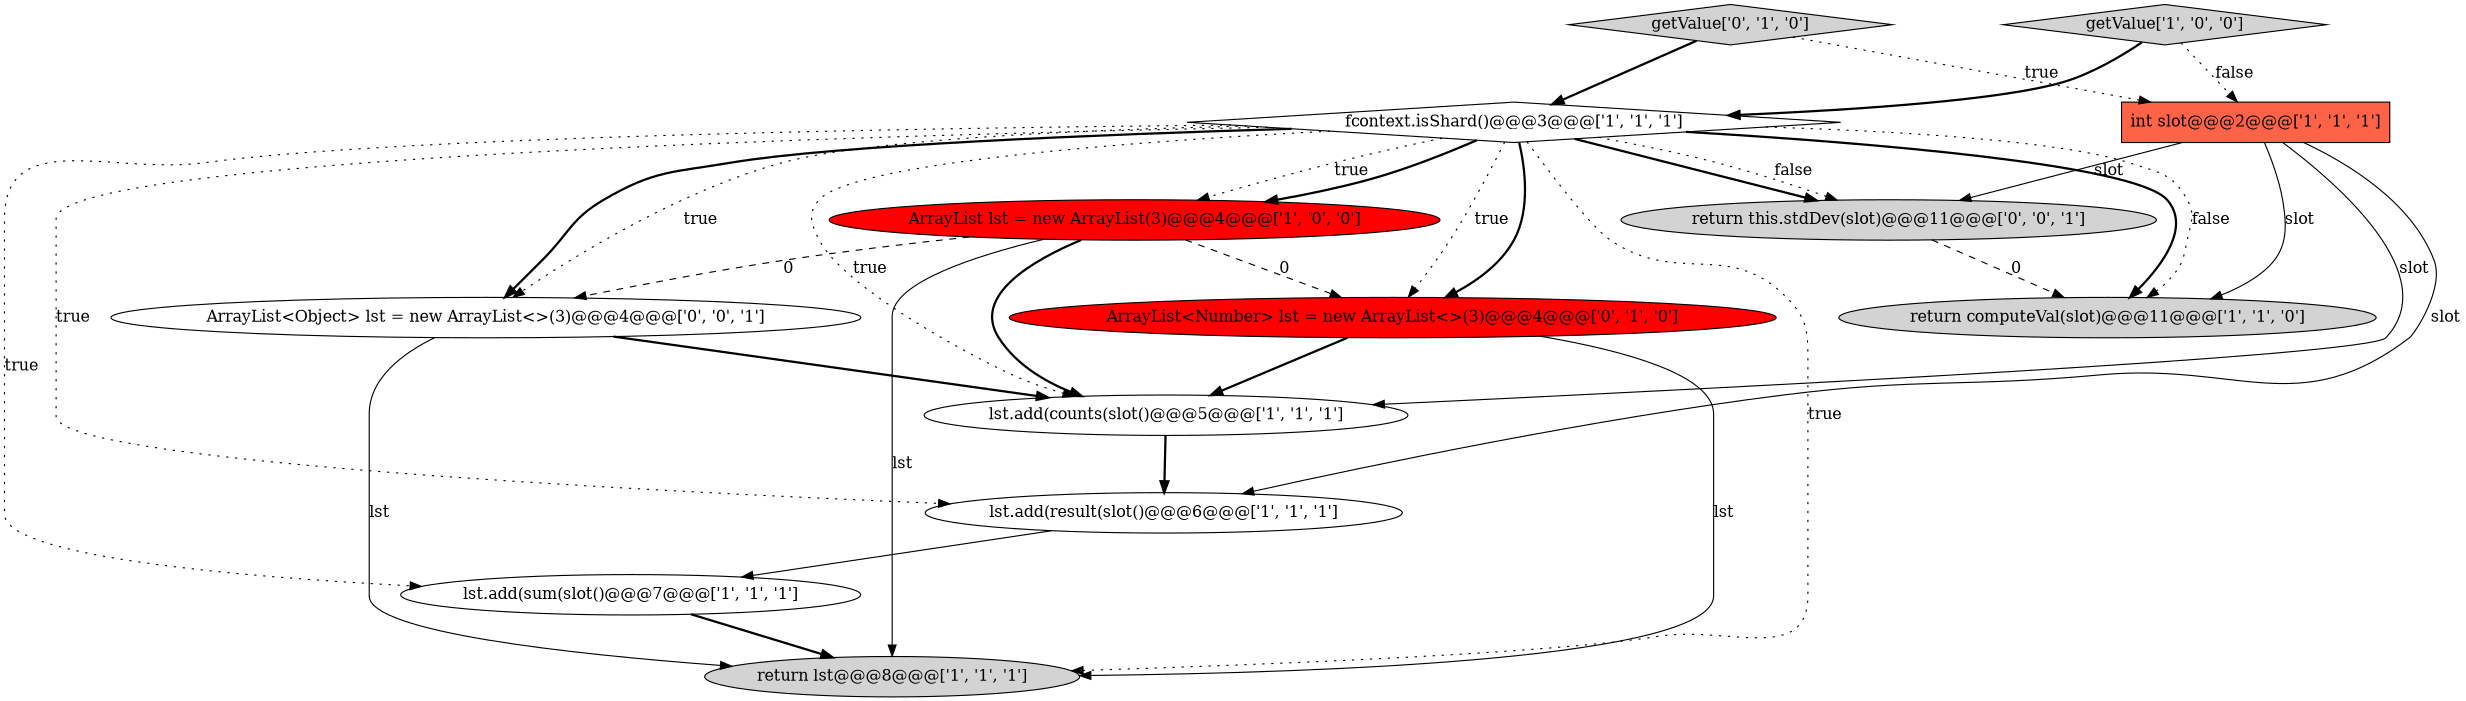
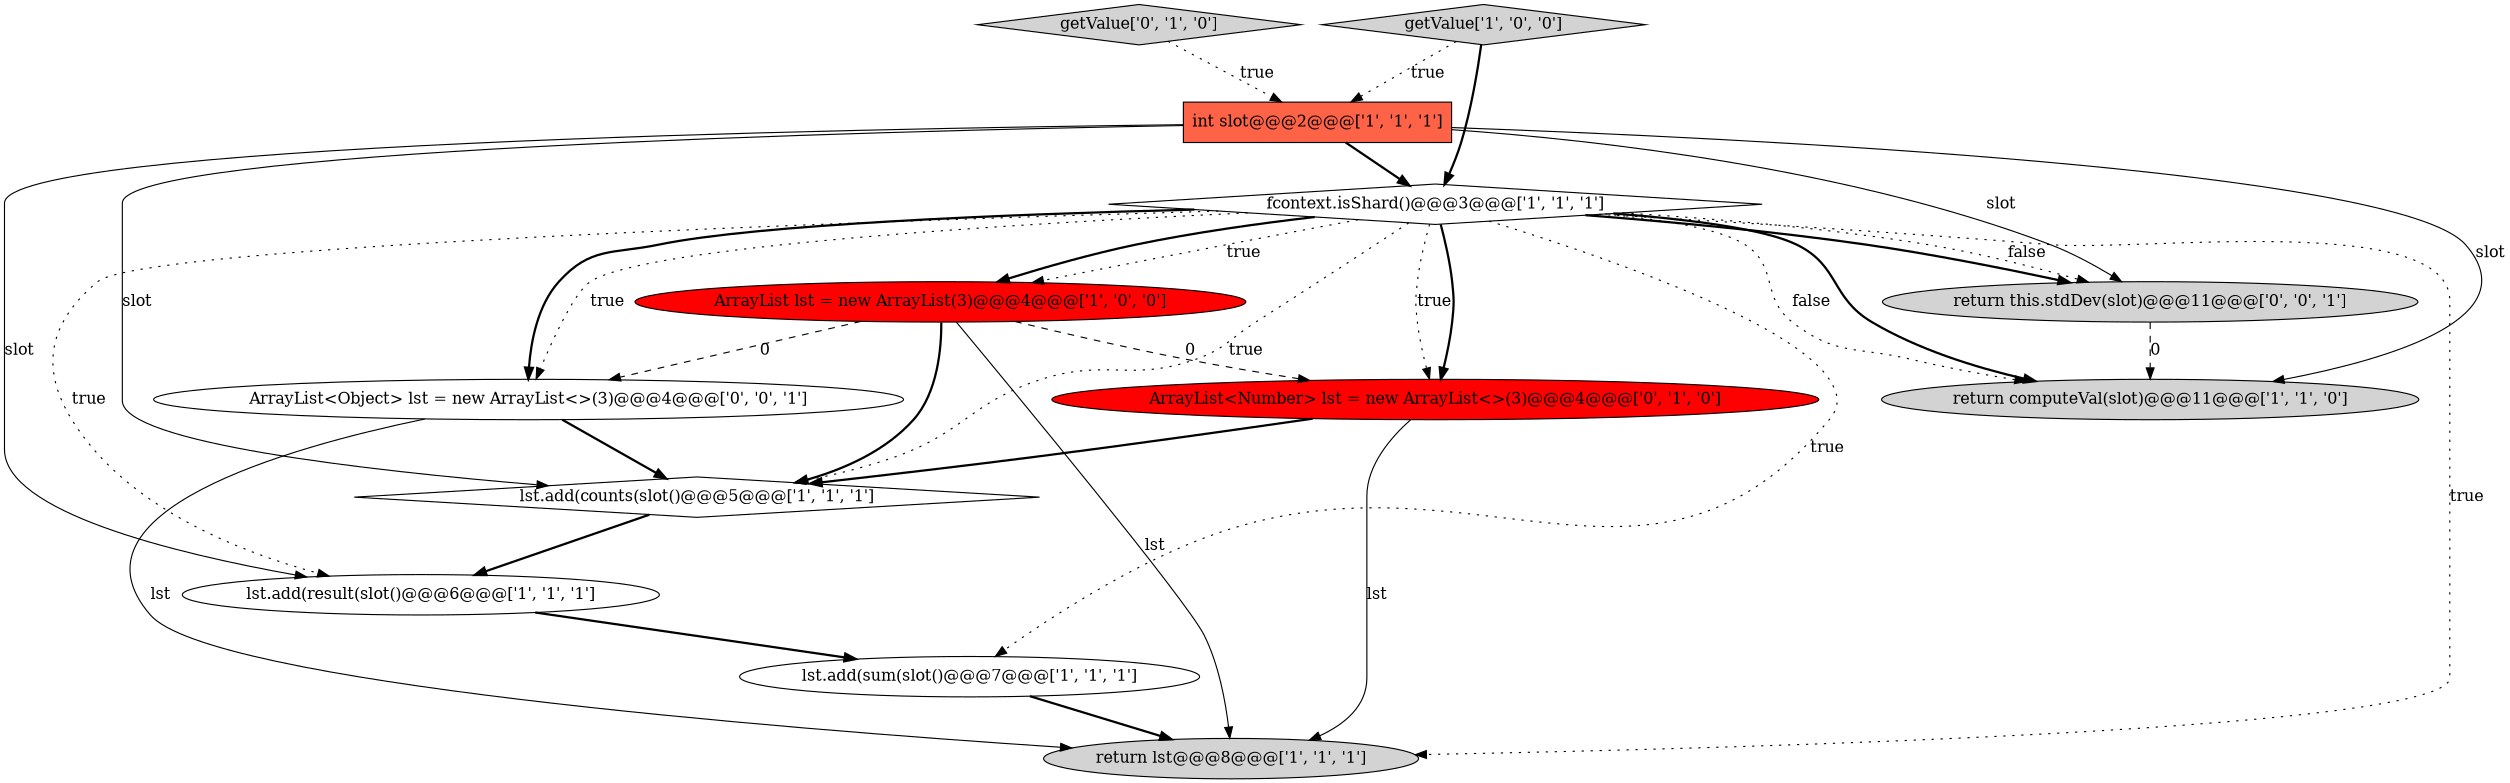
(1630, 70) -> (1373, 161)
(2234, 74) -> (1428, 74)
(1166, 415) -> (697, 497)
(902, 553) -> (690, 635)
